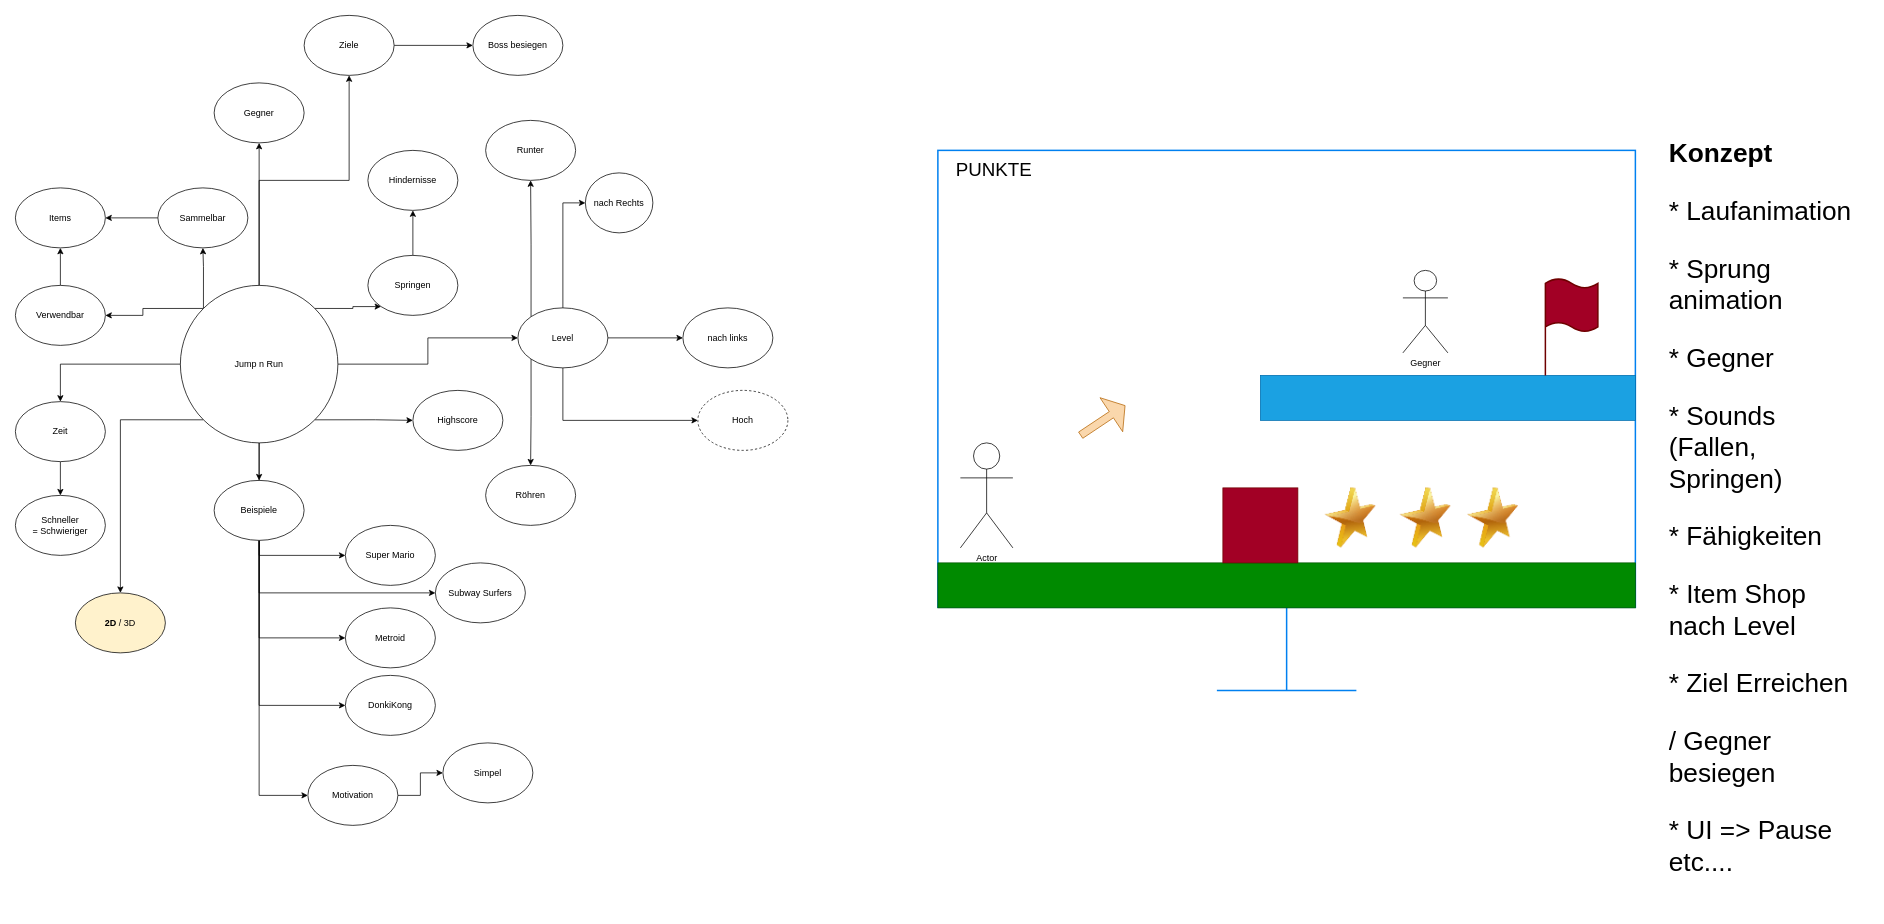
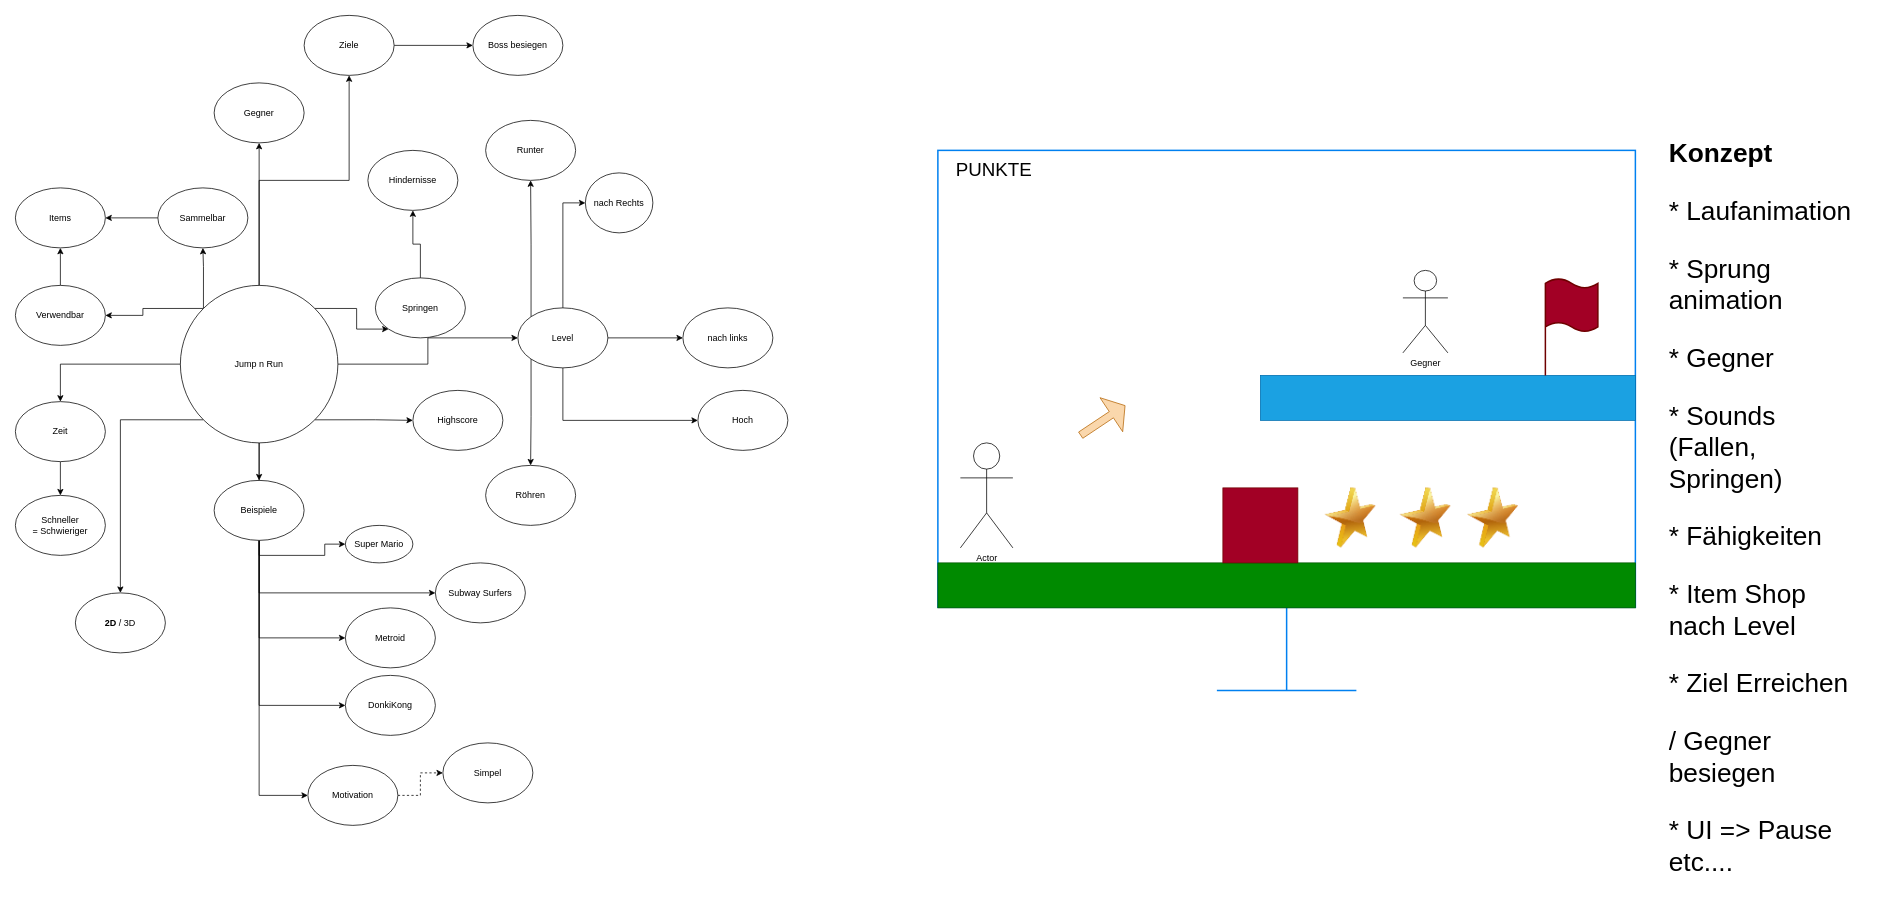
(413, 285) -> (420, 308)
(743, 420) -> (743, 420)
(390, 555) -> (379, 544)
(120, 623) -> (120, 623)
(420, 787) -> (420, 787)
